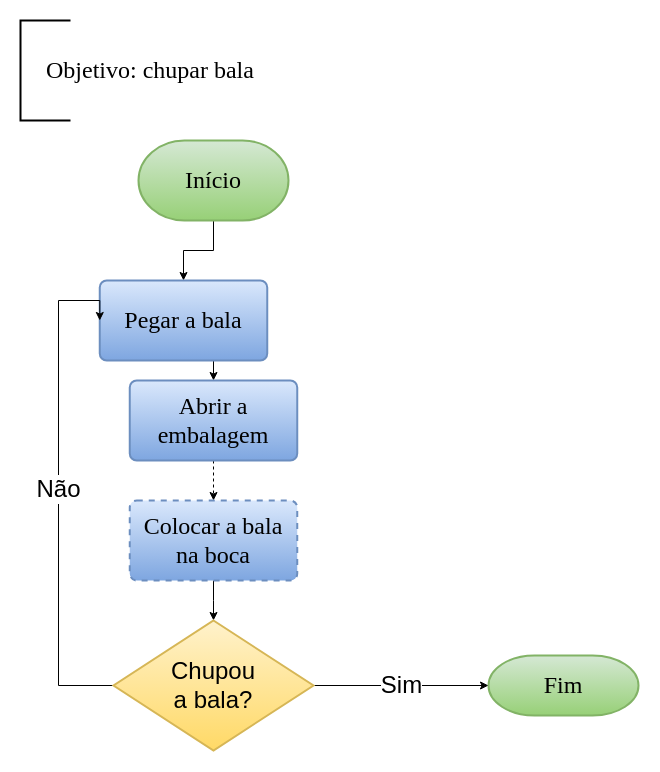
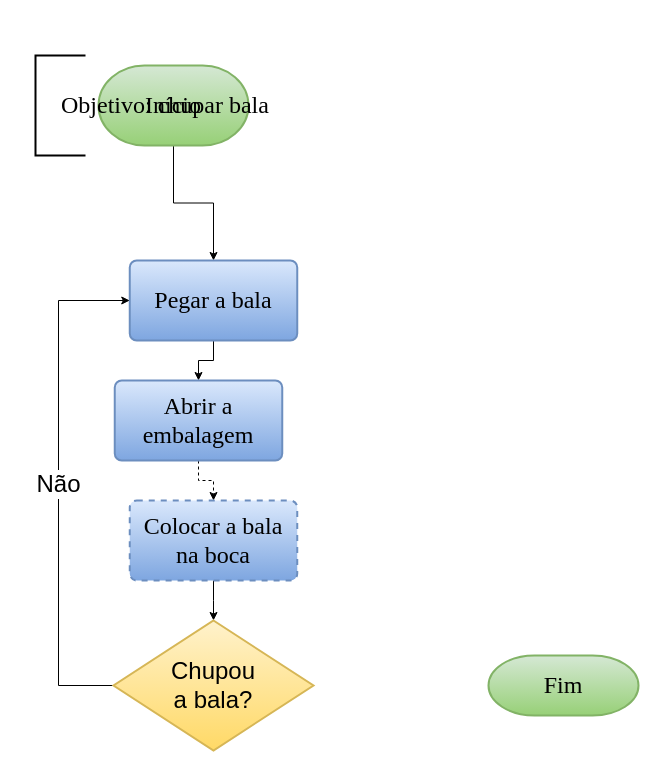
(46, 71) -> (61, 106)
(214, 181) -> (174, 106)
(184, 321) -> (214, 301)
(214, 421) -> (199, 421)
(398, 686) -> none
